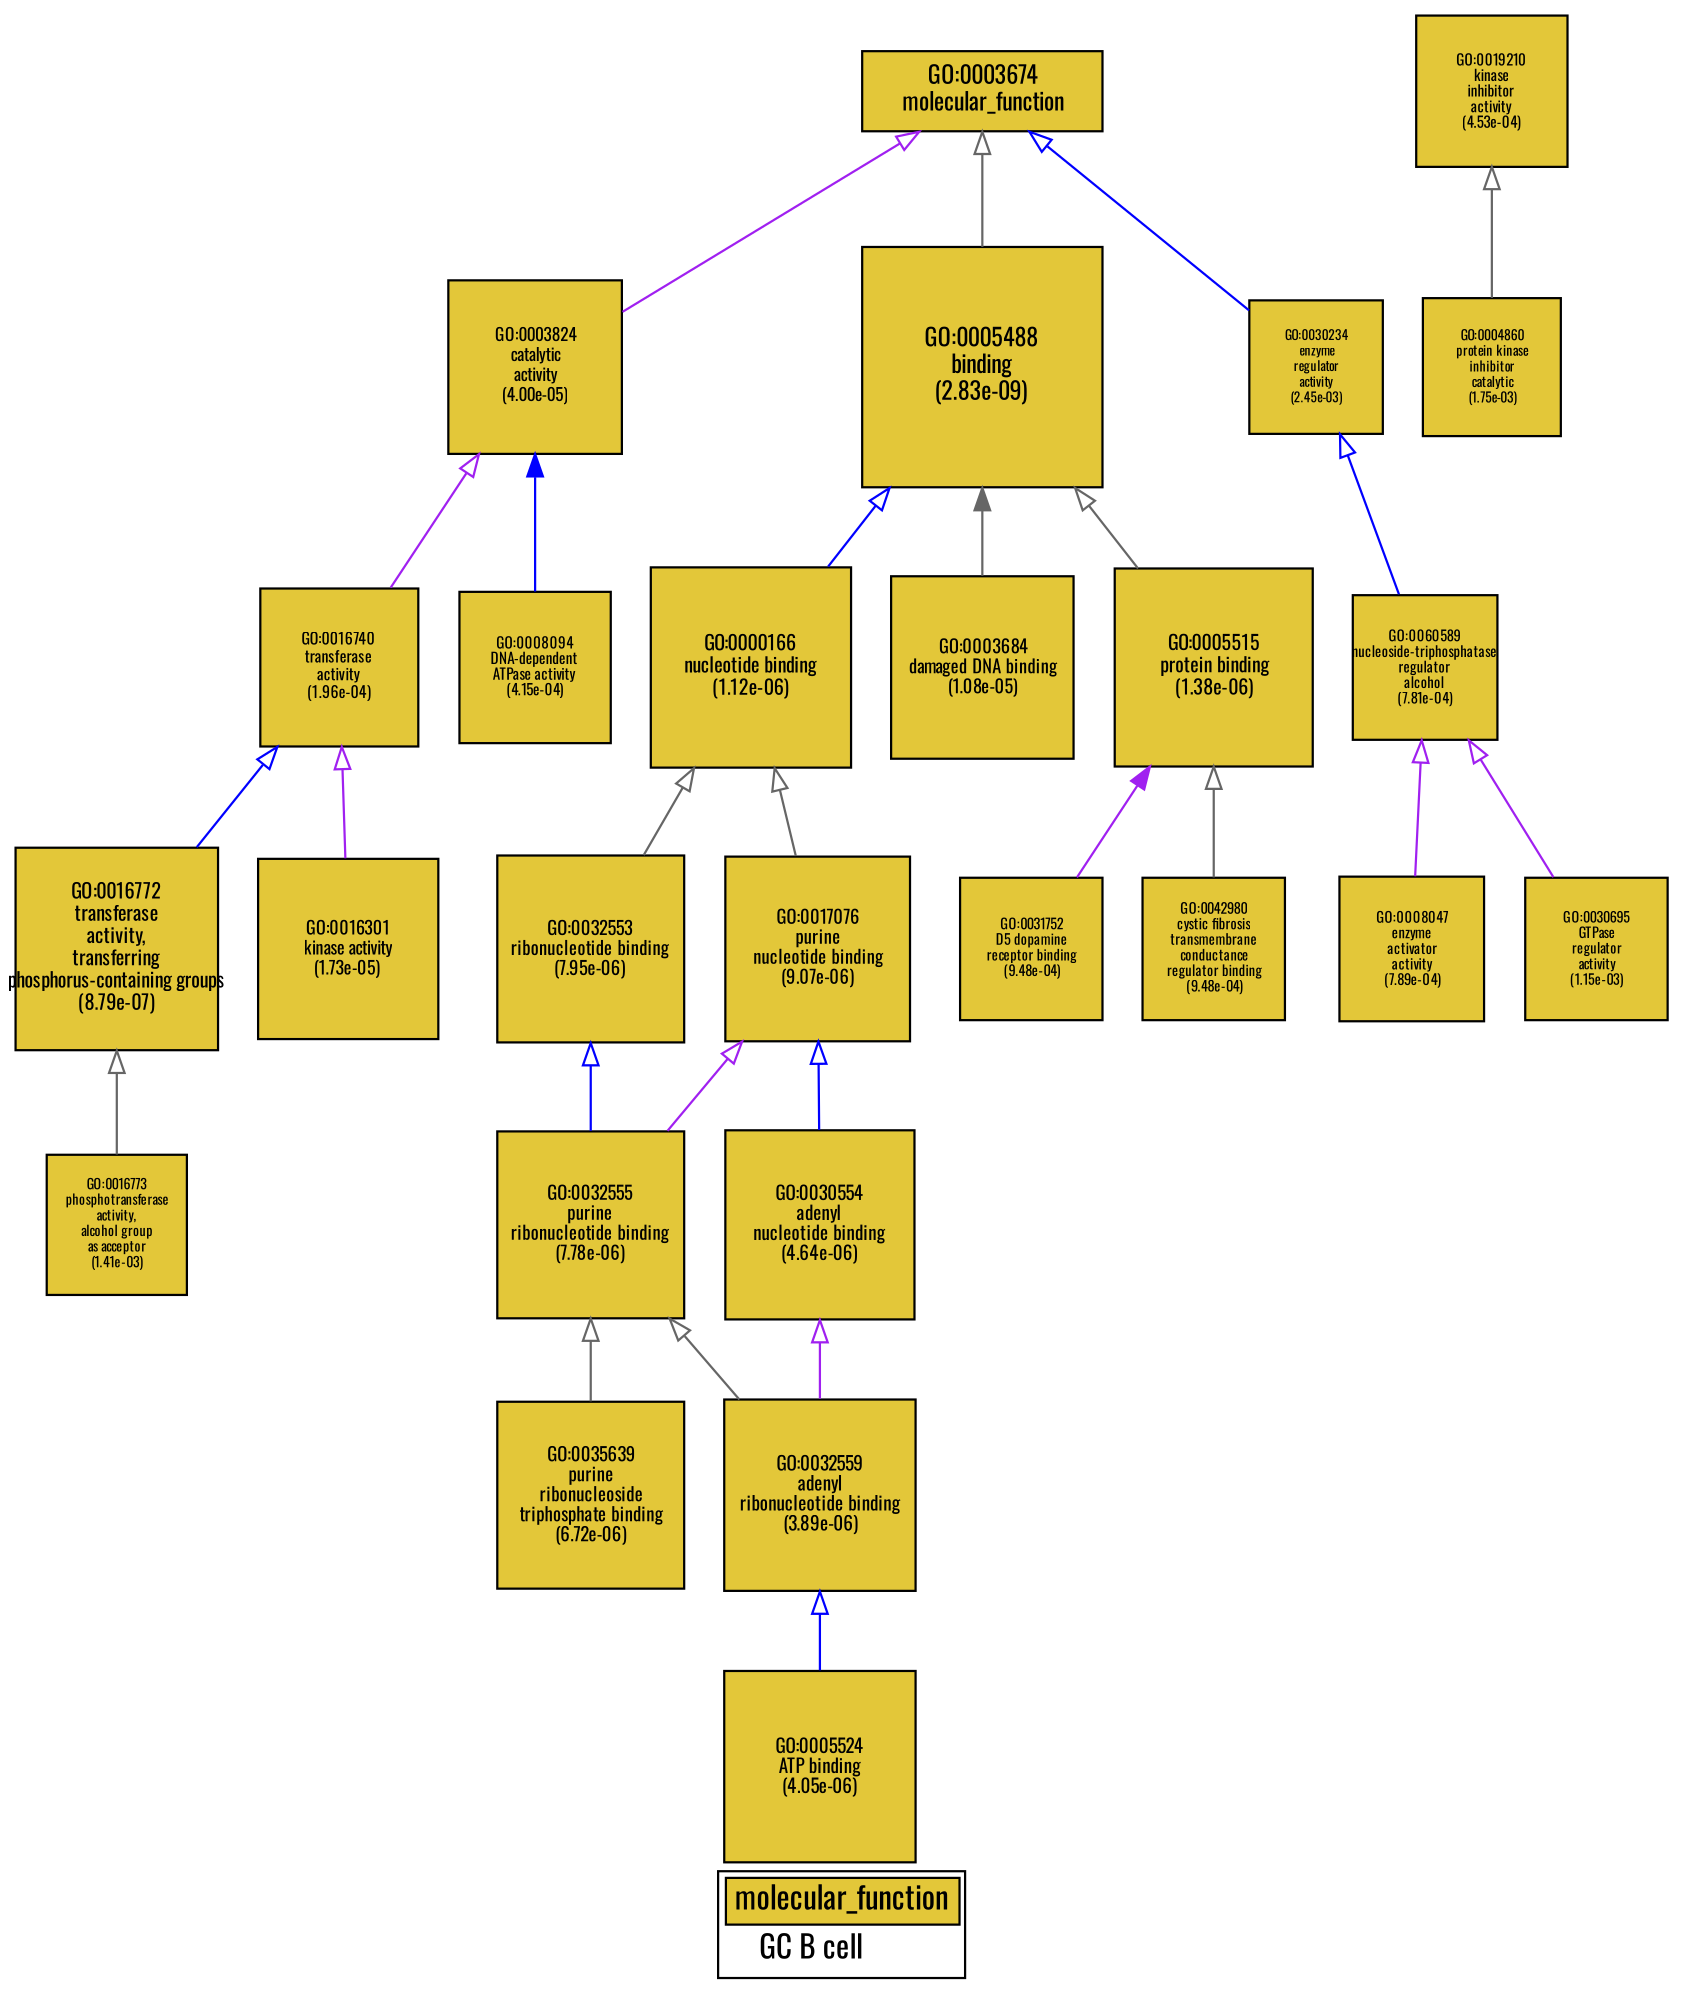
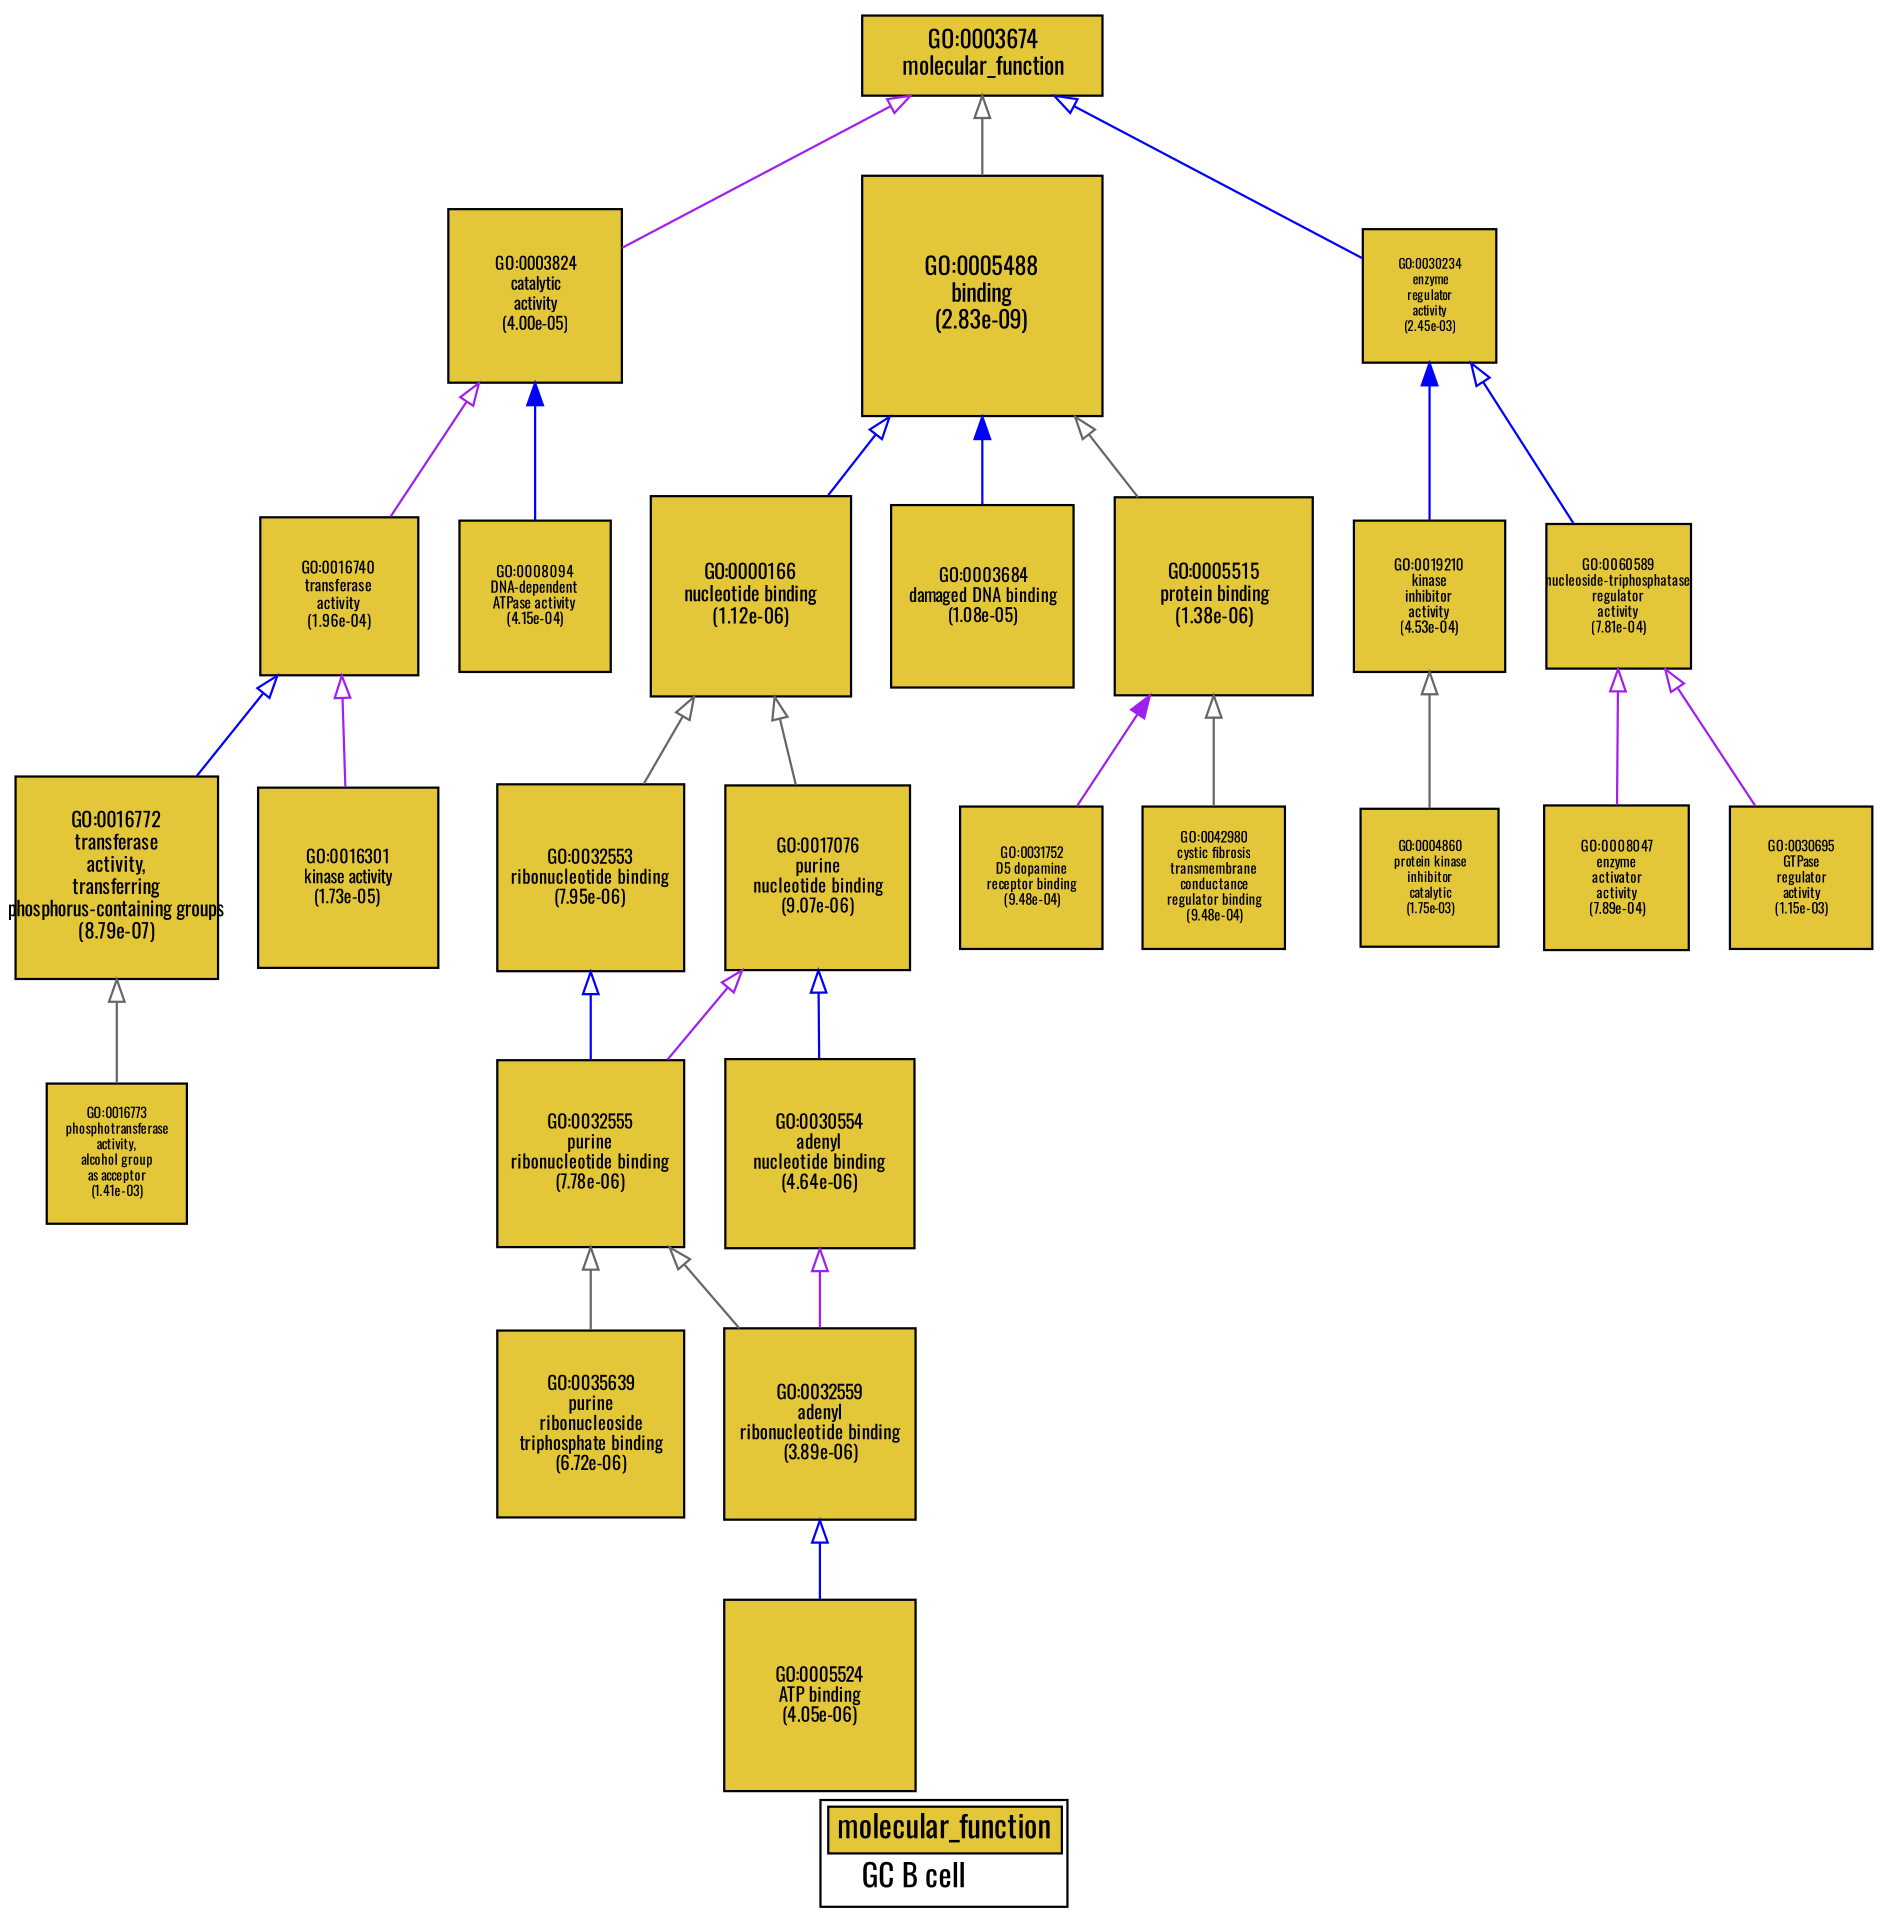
none -> (1430, 453)
(982, 543) -> (982, 472)
(1425, 684) -> (1619, 612)
